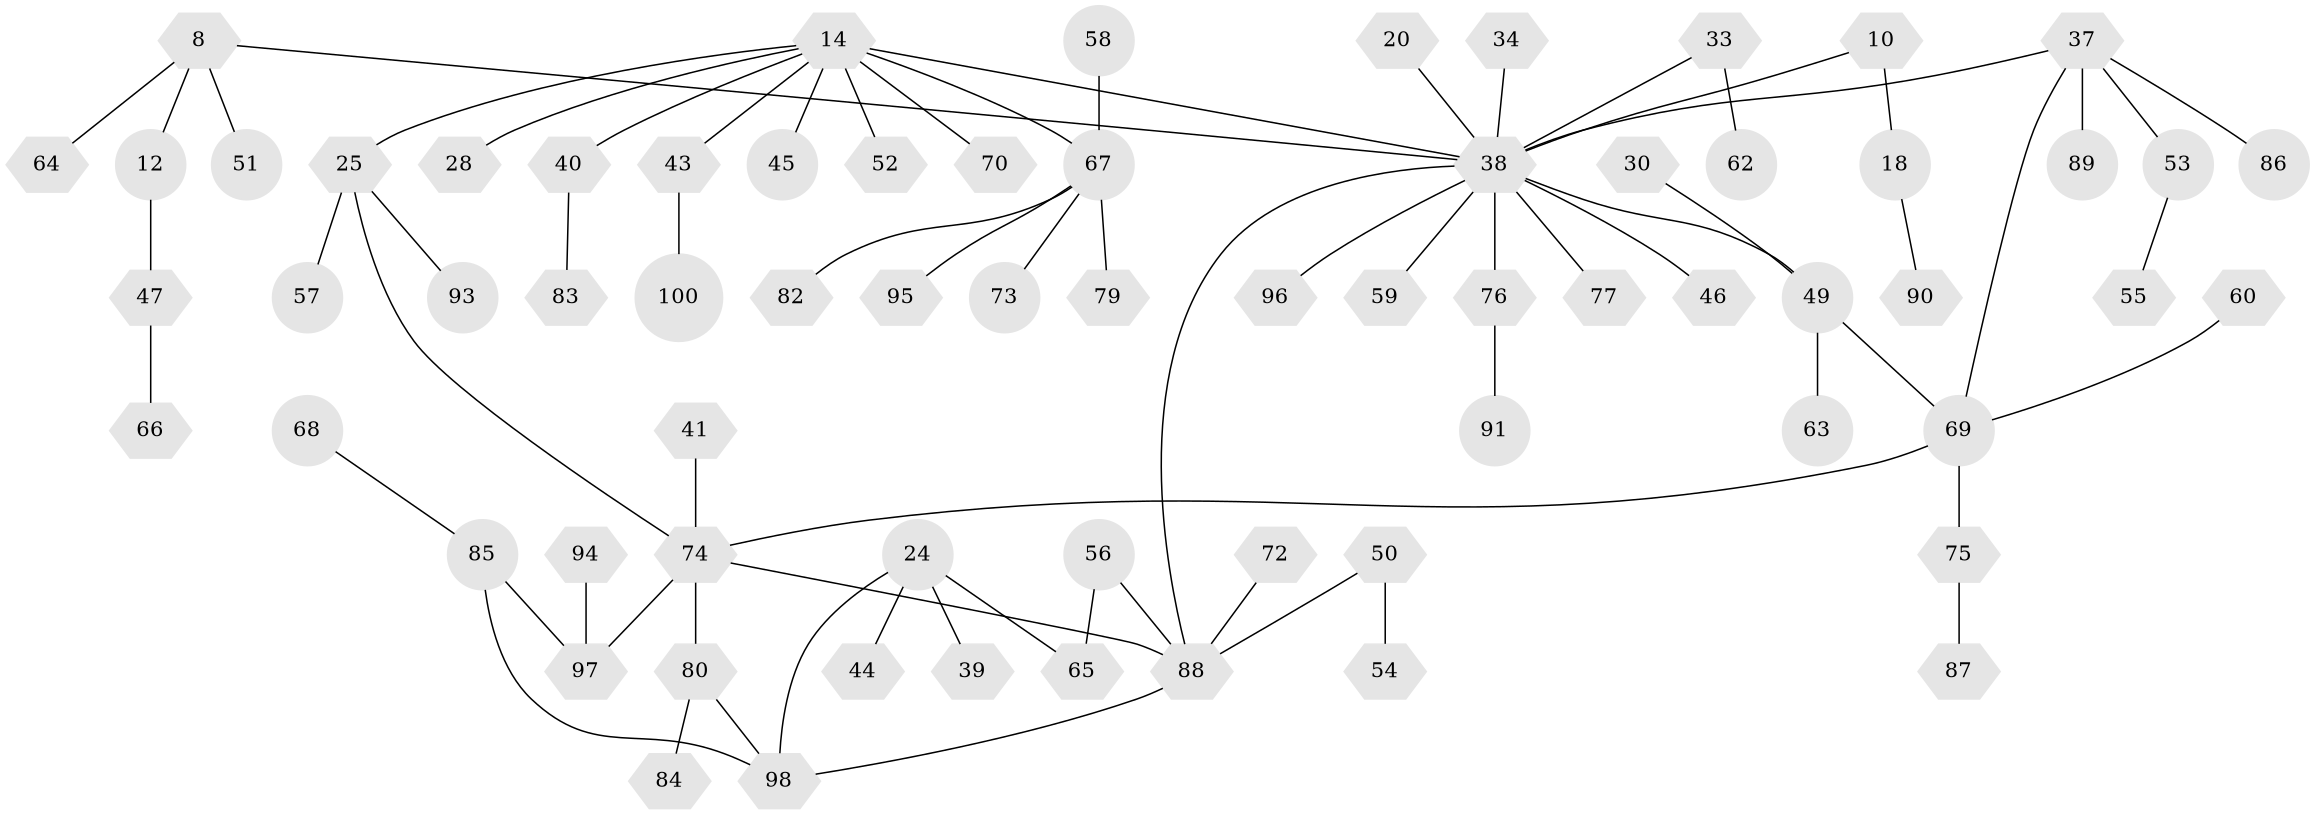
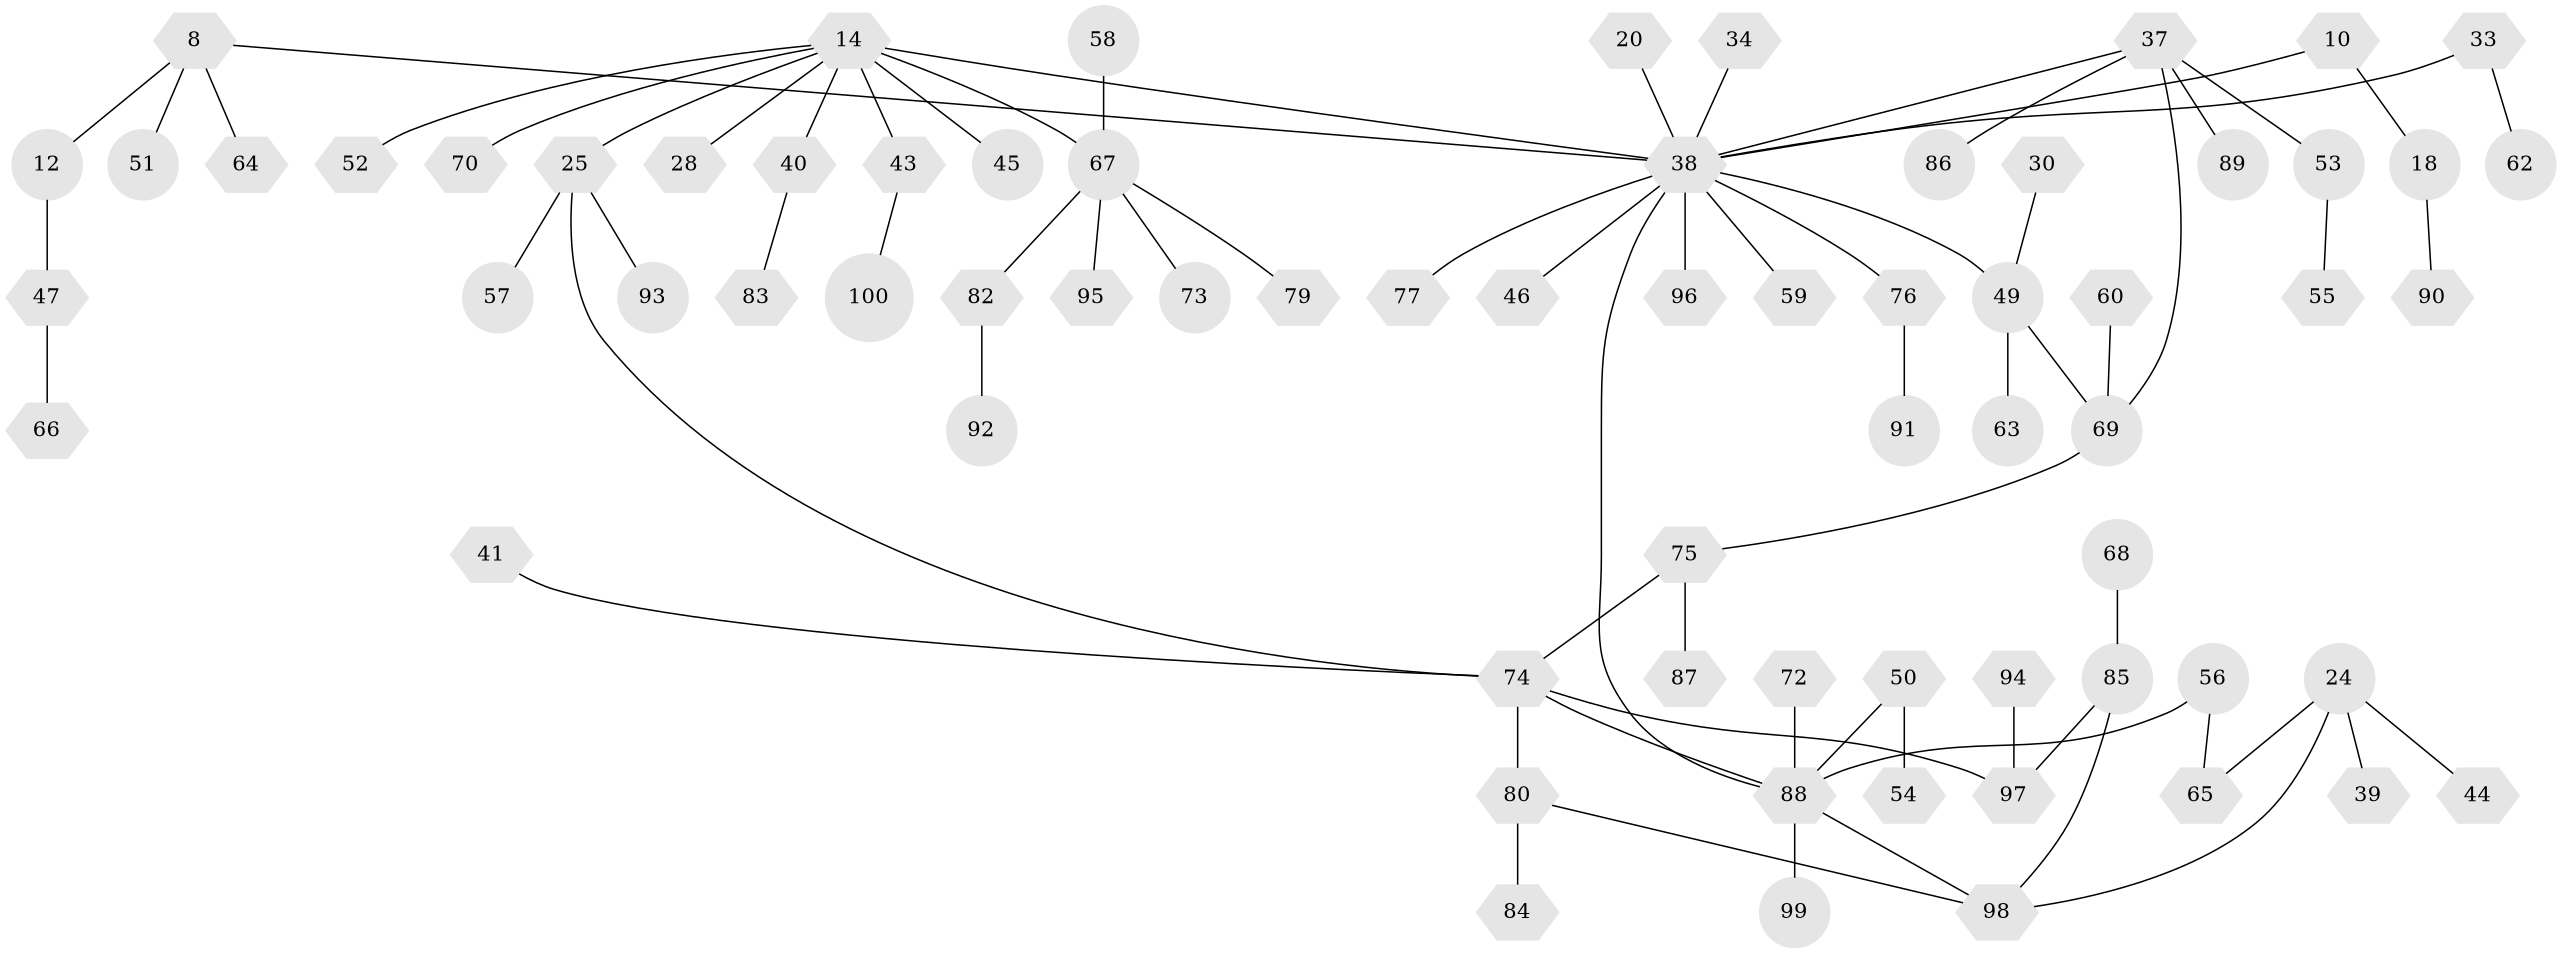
none -> (982, 431)
(1330, 504) -> (1610, 611)
none -> (1795, 912)
